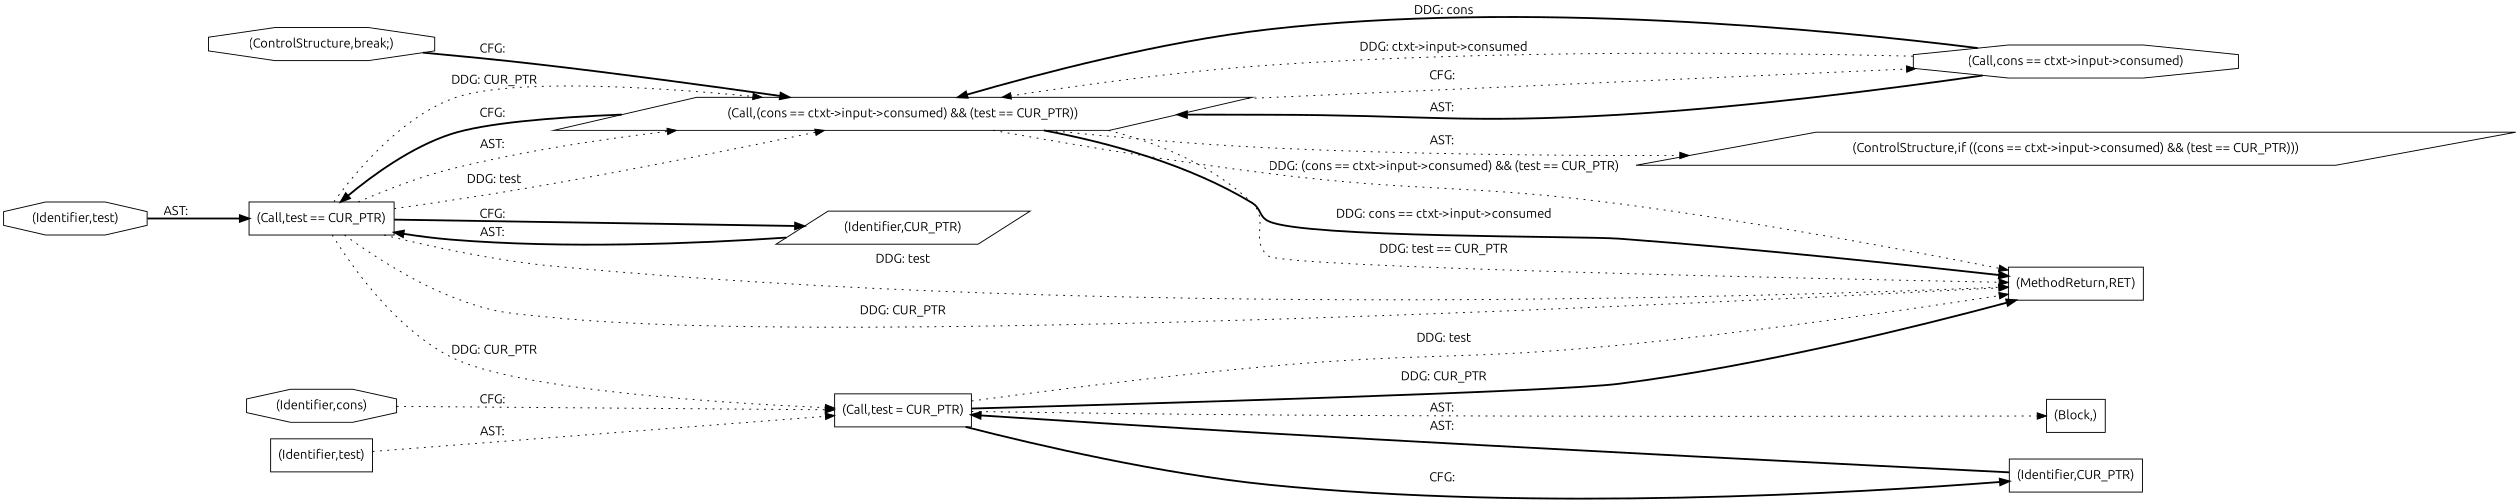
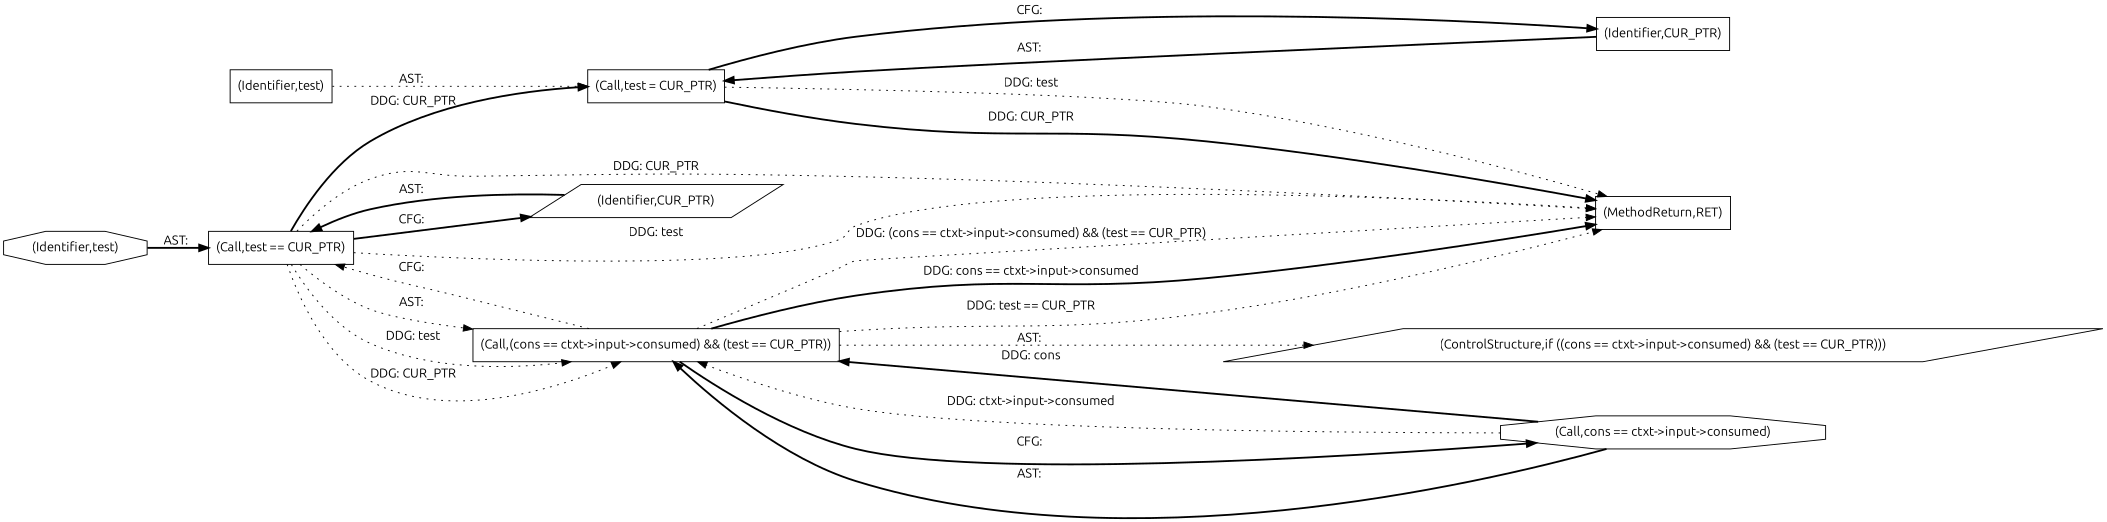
(322, 44) -> none
(1577, 84) -> (1092, 464)
(903, 114) -> (656, 345)
(476, 128) -> (467, 298)
(551, 383) -> (413, 121)
(322, 406) -> none
(2076, 416) -> none
